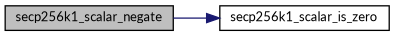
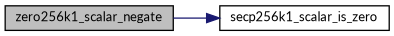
(89, 18) -> (89, 18)
